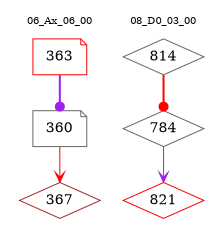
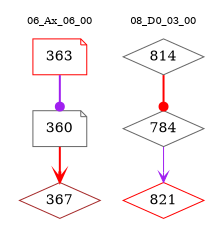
(60, 160) -> (60, 160)
